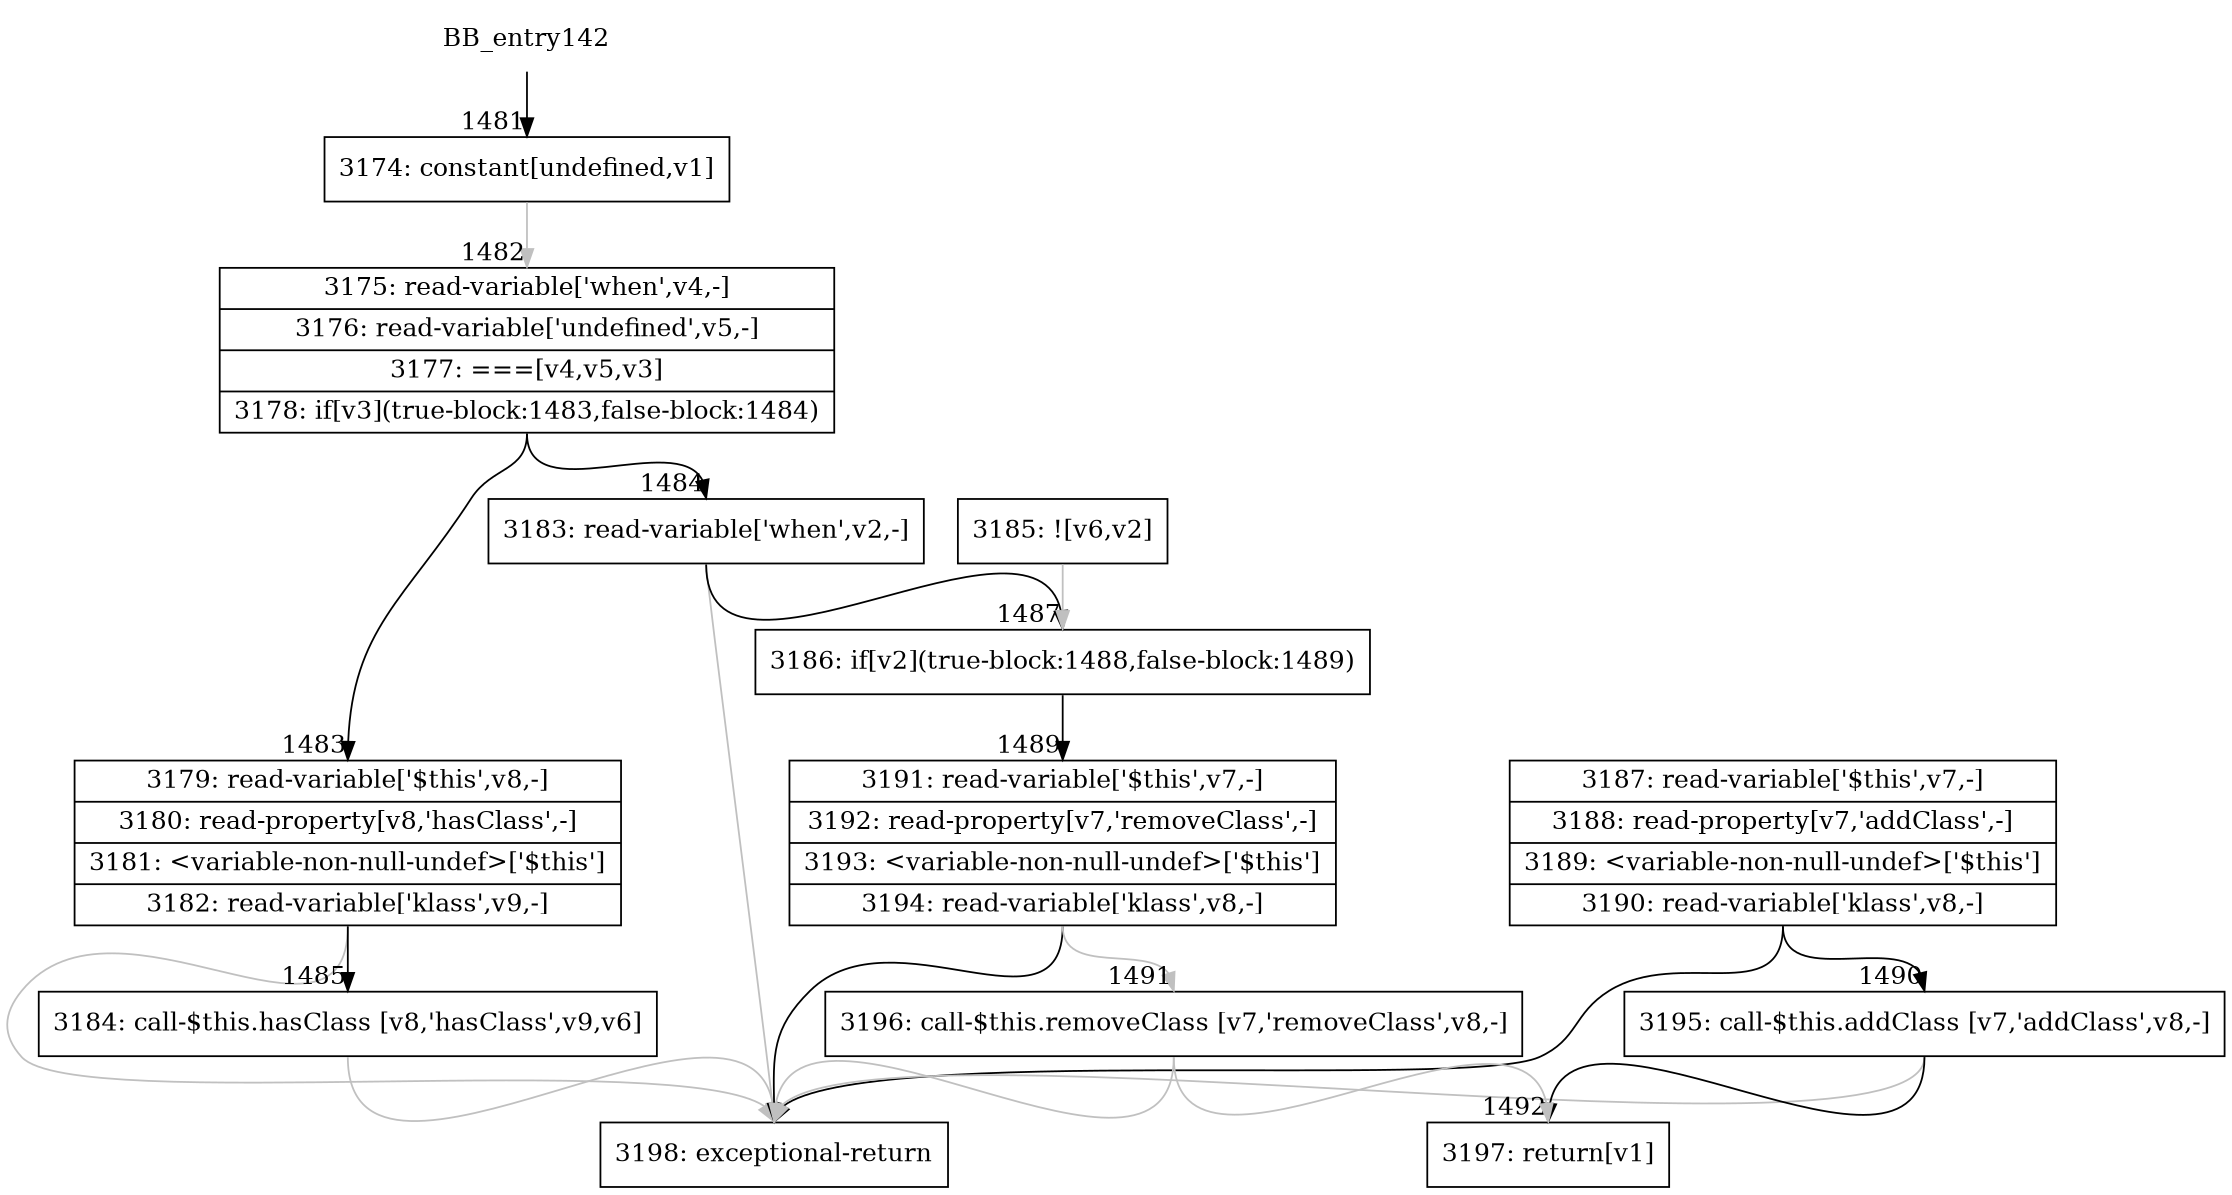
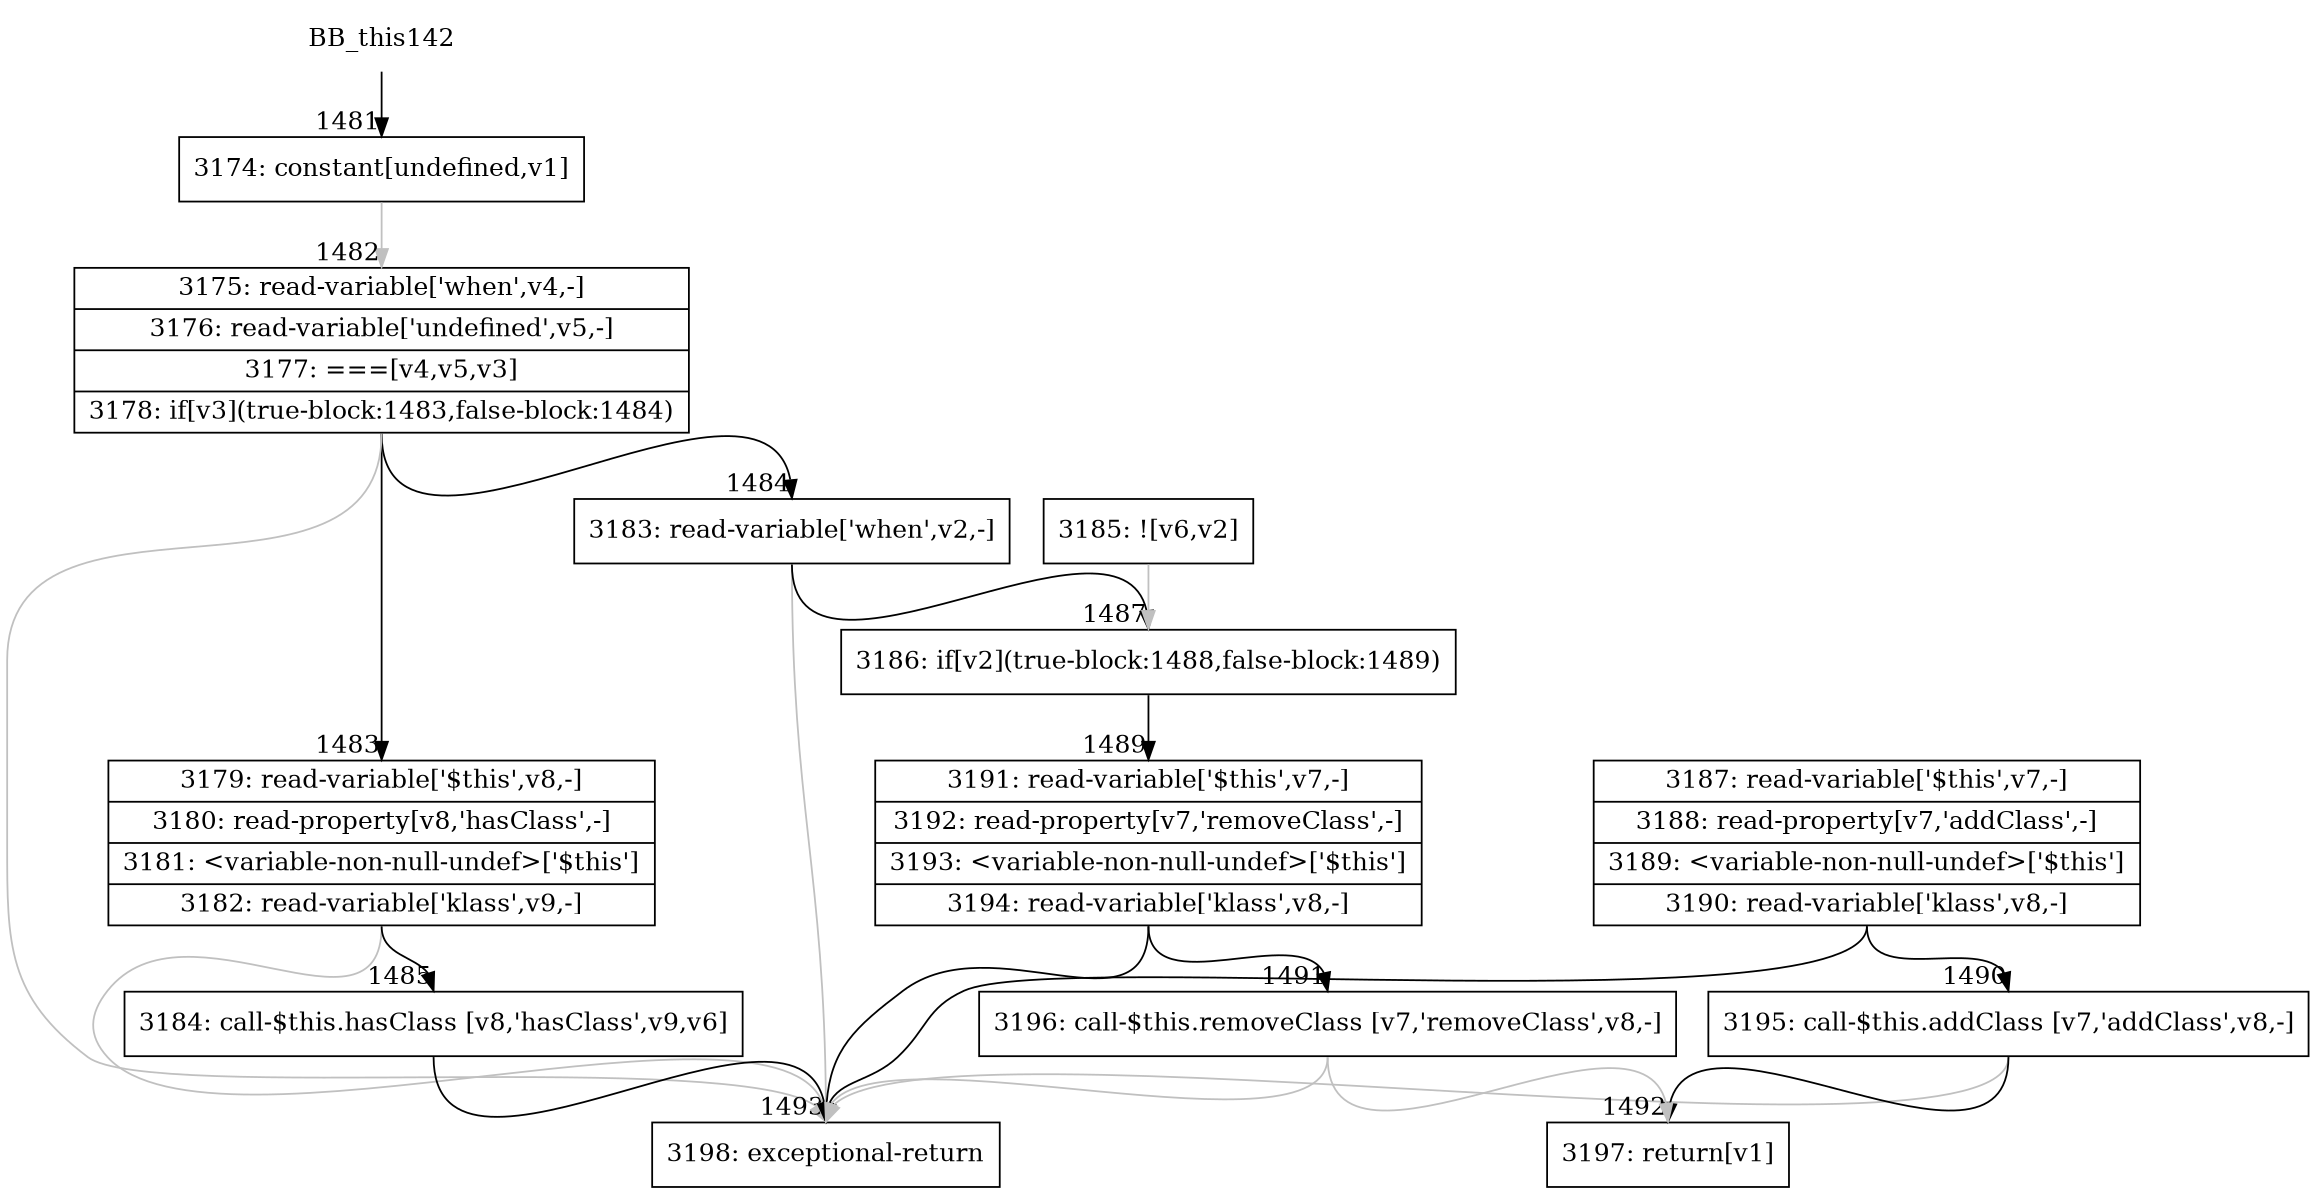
(527, 39) -> (382, 39)
(1109, 958) -> (1229, 960)
none -> (28, 992)
(541, 1095) -> (621, 1092)
